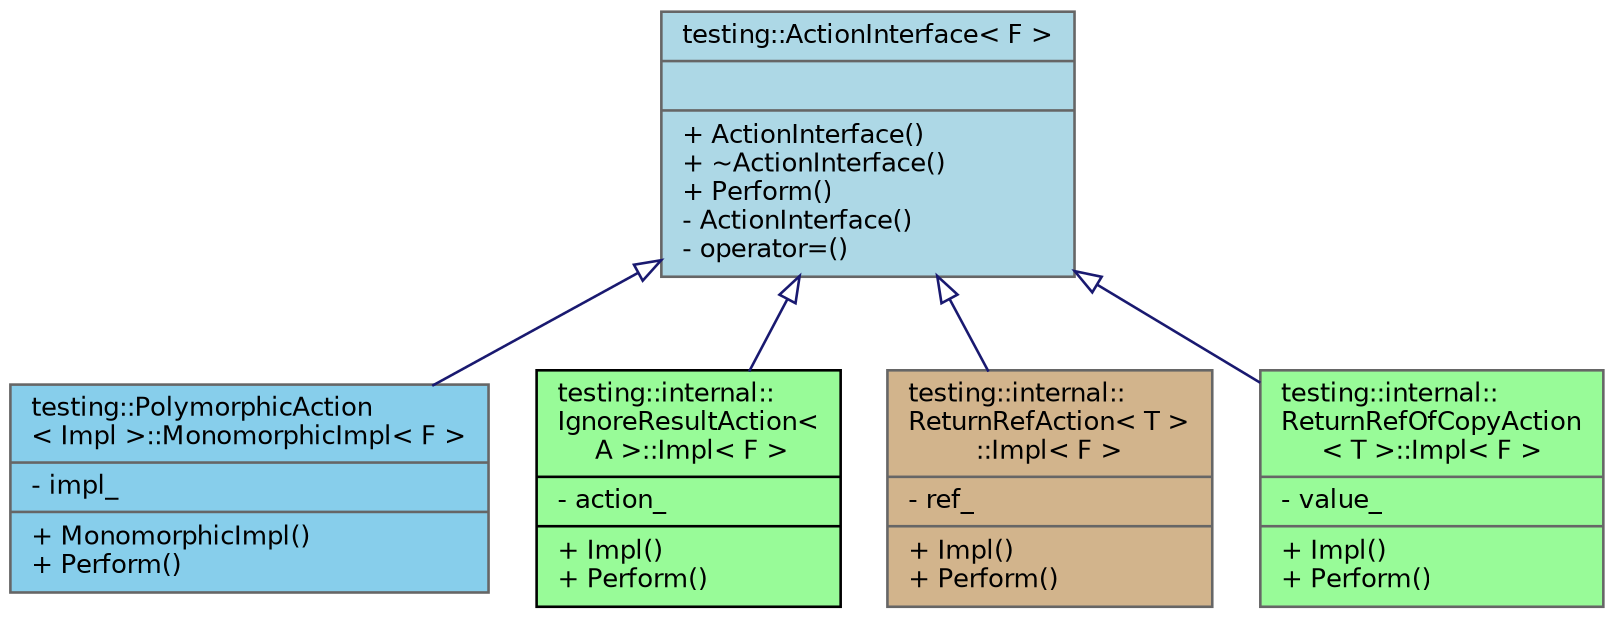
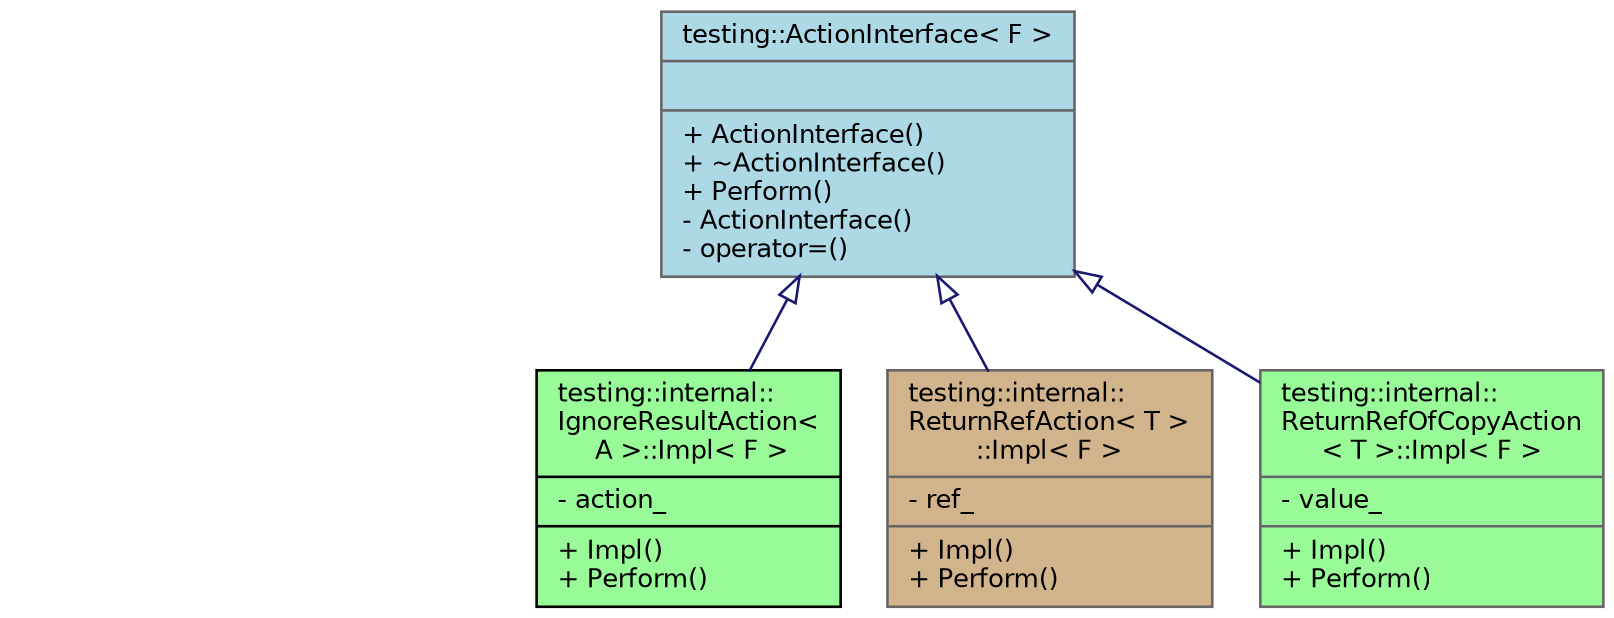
(249, 489) -> none
